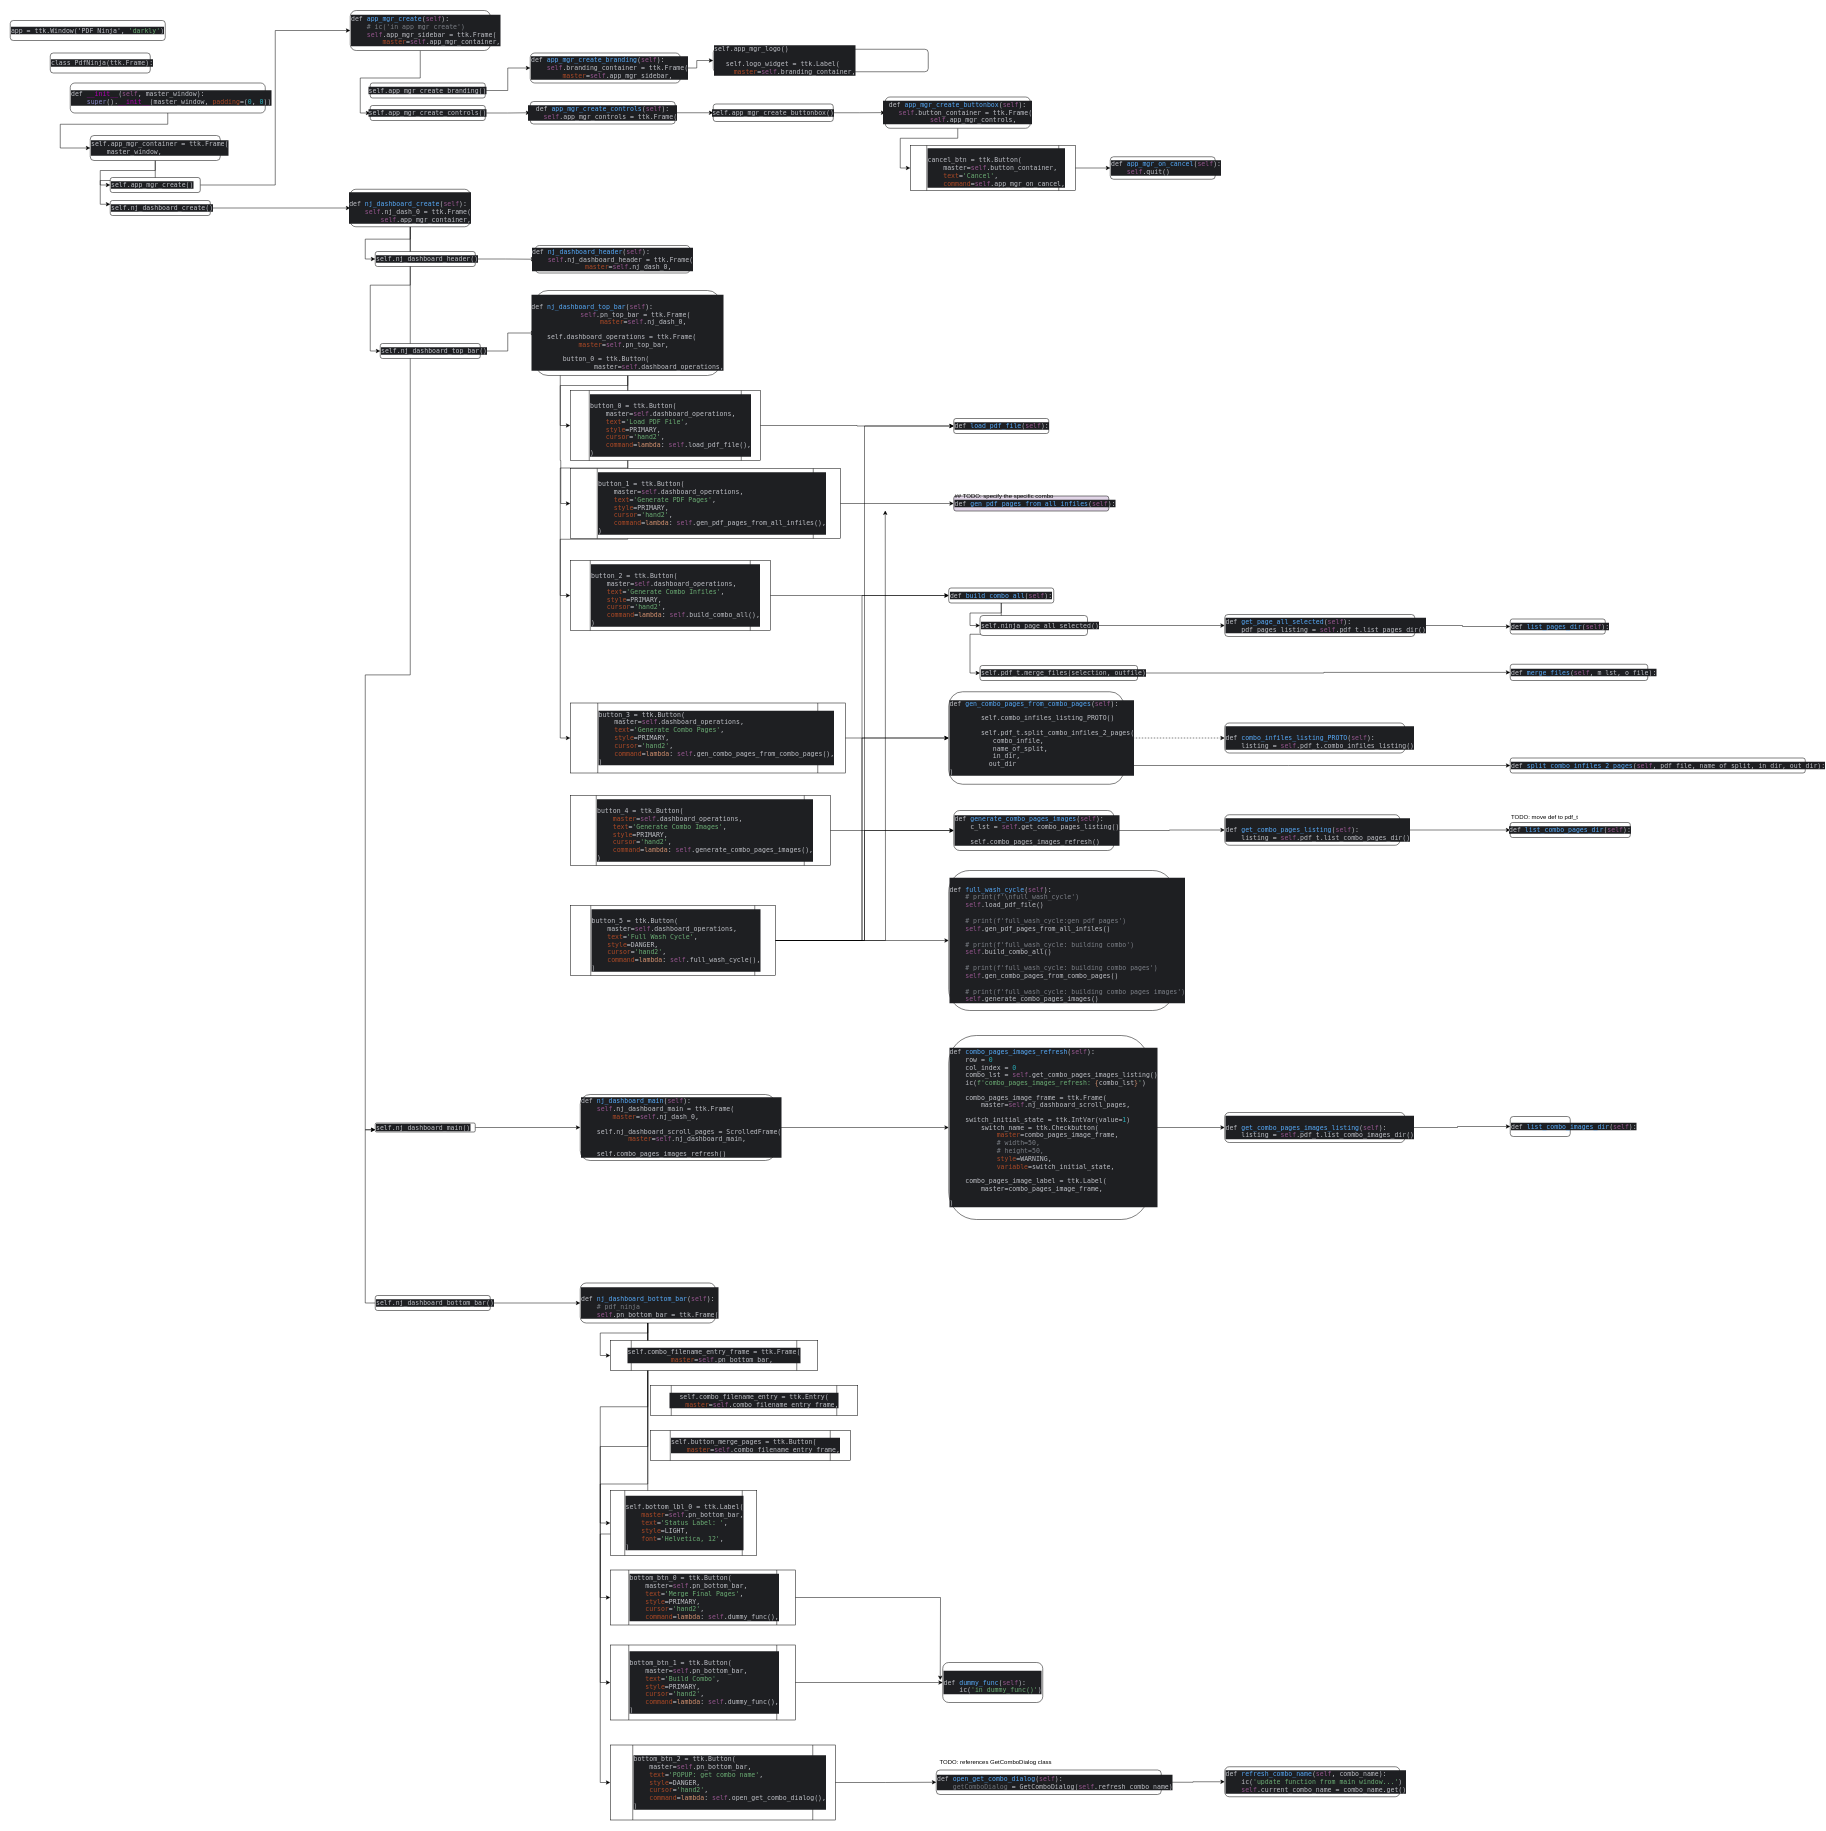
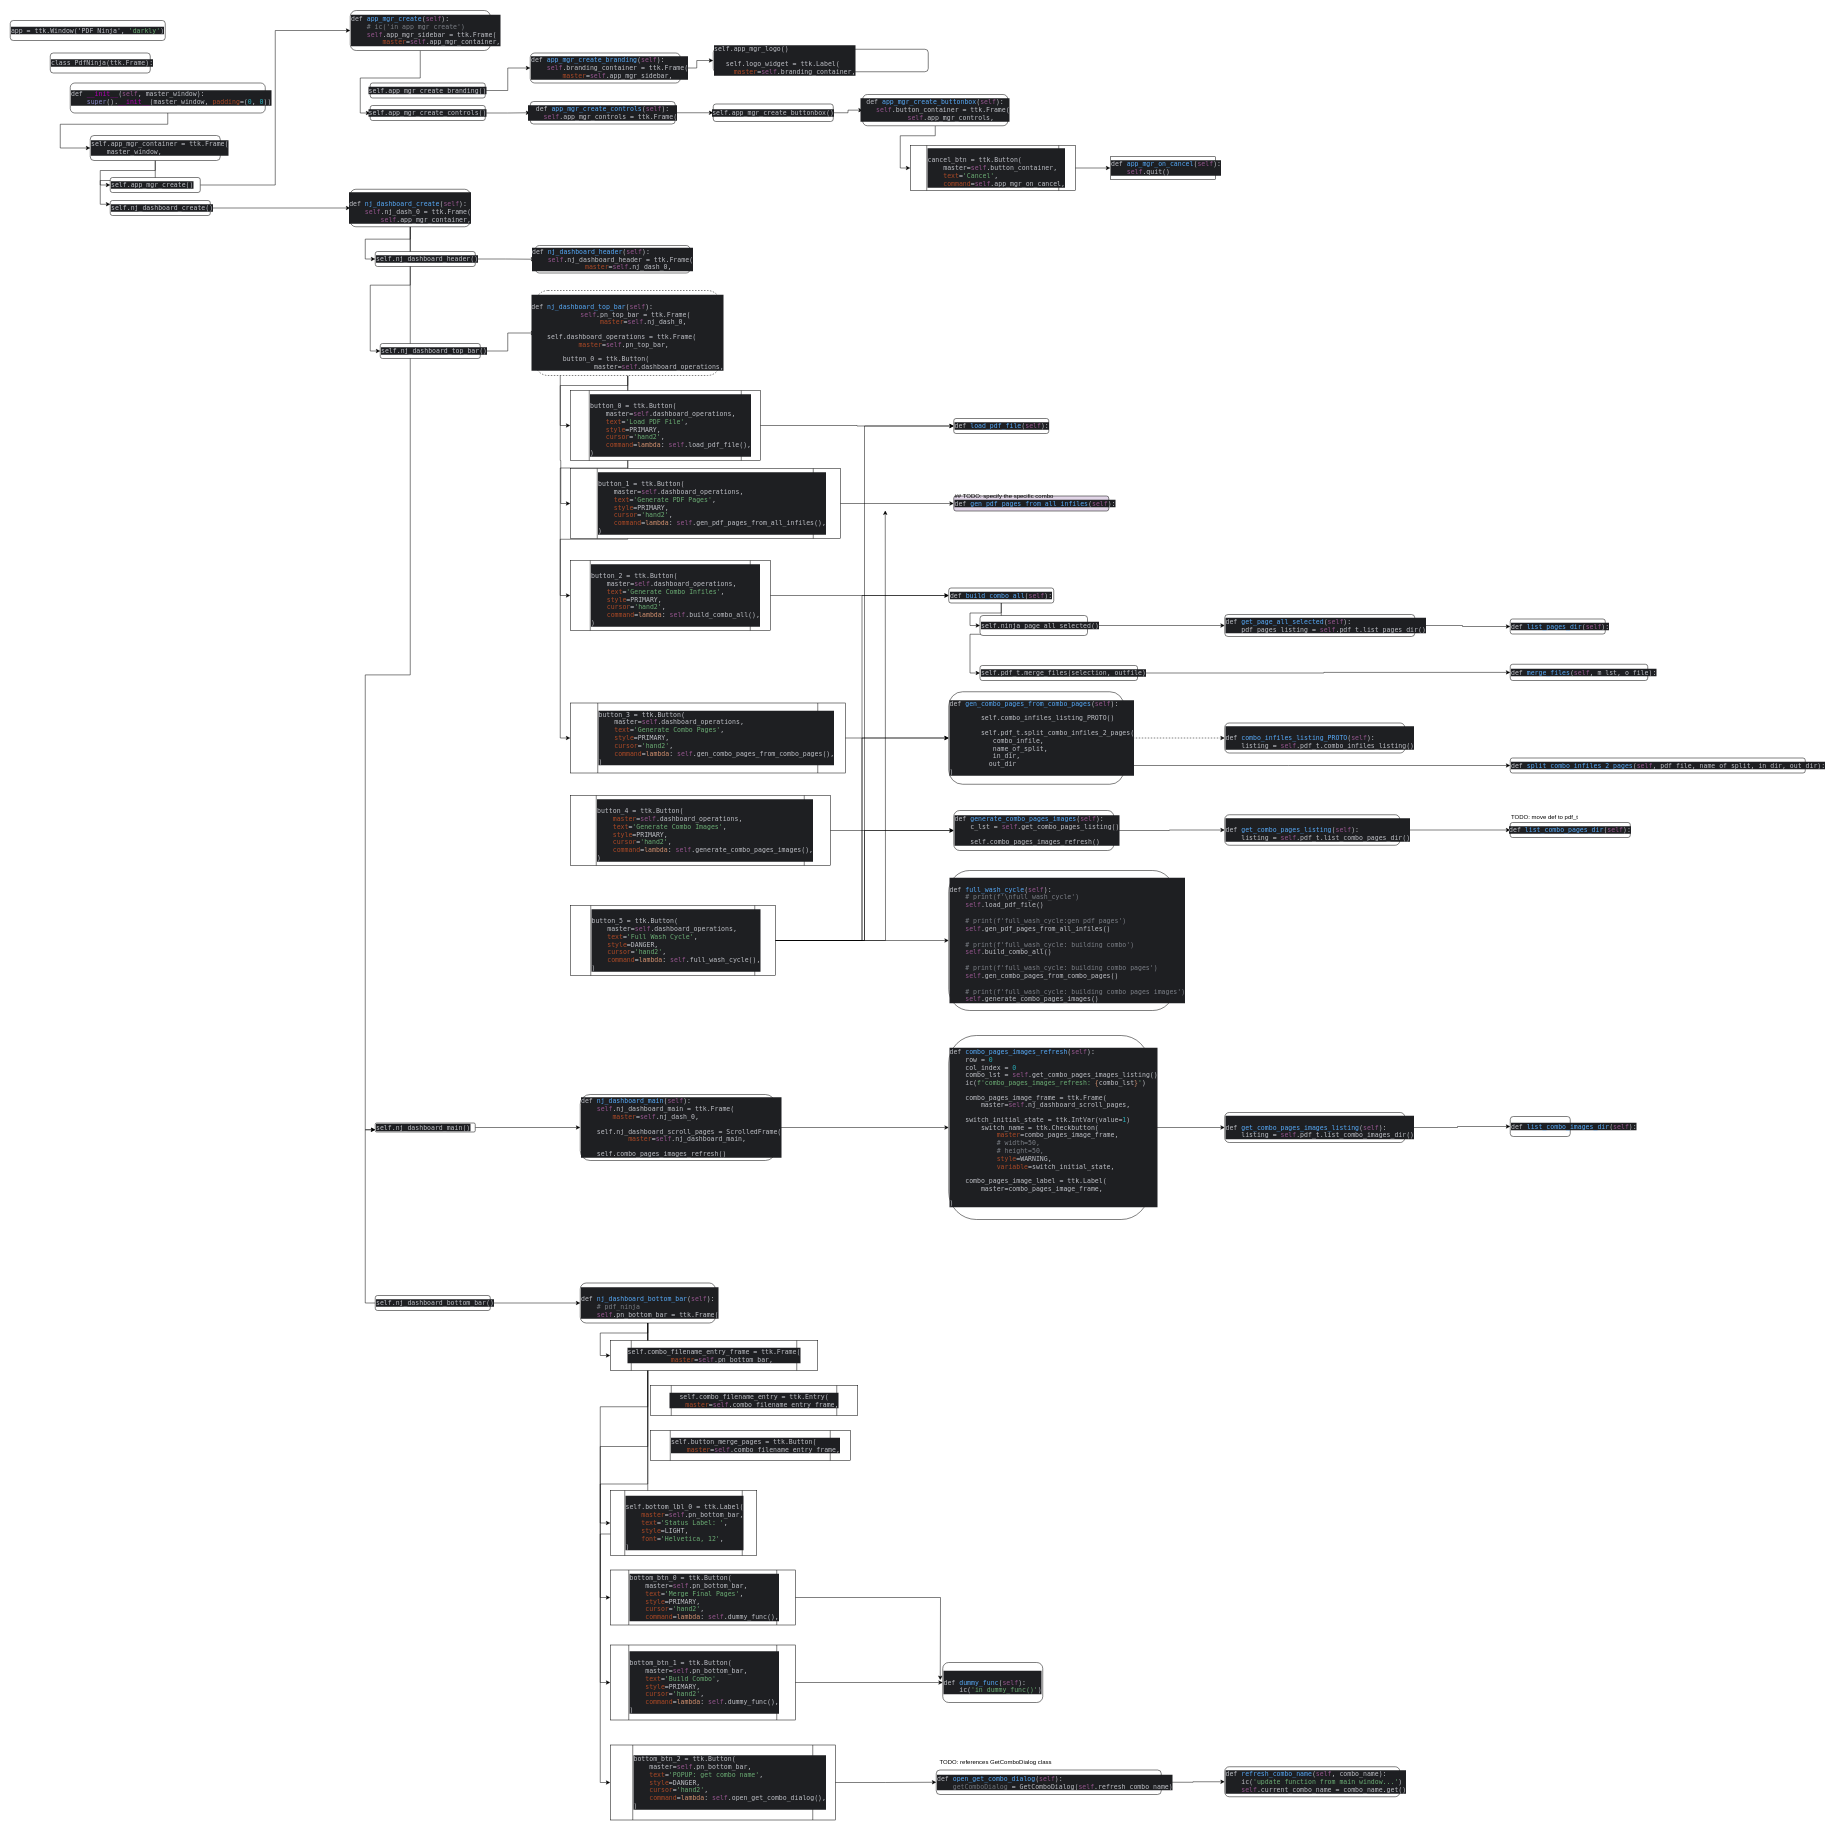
(958, 112) -> (935, 110)
(1163, 168) -> (1163, 168)
(628, 333) -> (628, 333)
